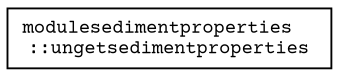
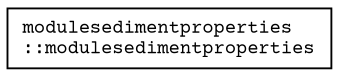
(169, 38) -> (169, 38)
